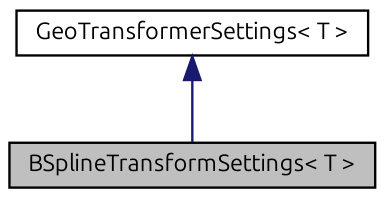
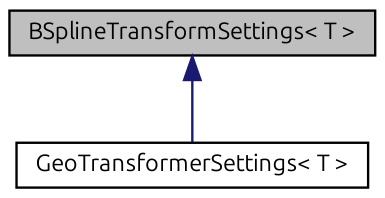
(192, 111) -> (192, 111)
